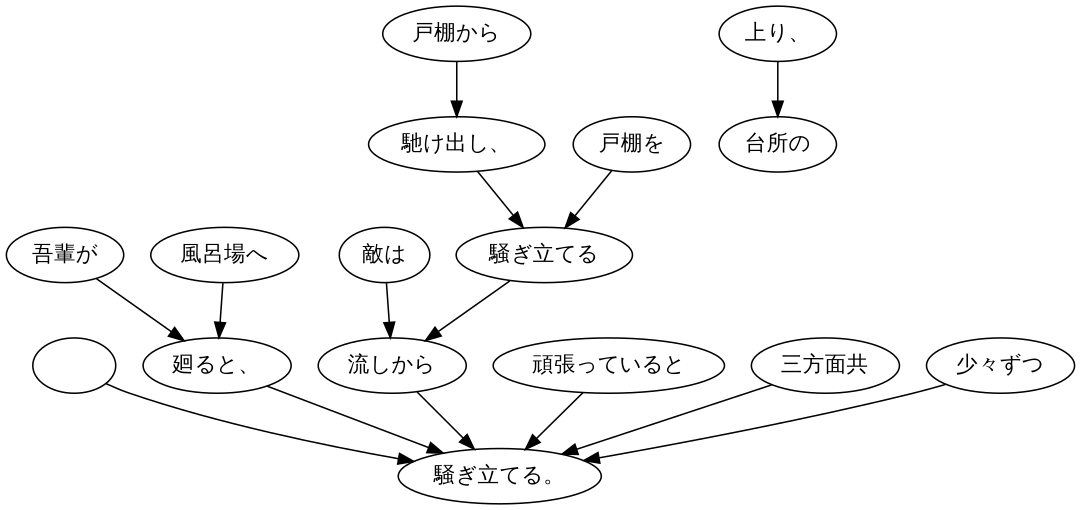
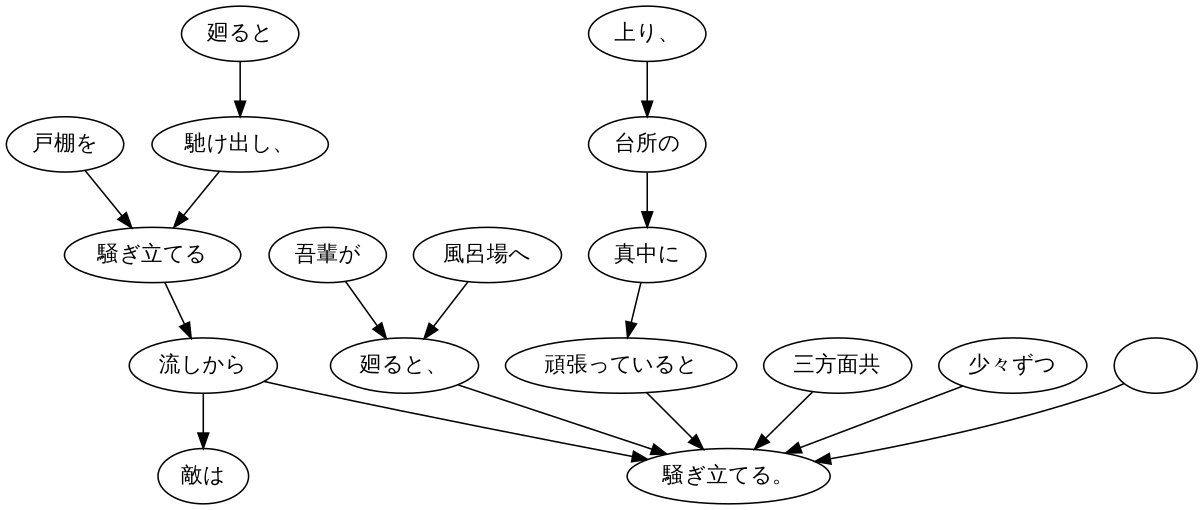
(457, 34) -> (240, 34)
none -> (647, 255)
(388, 303) -> (203, 413)
